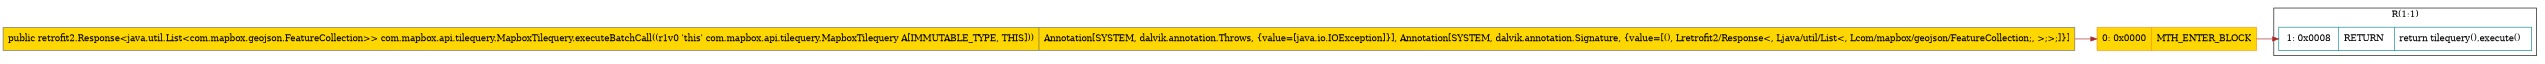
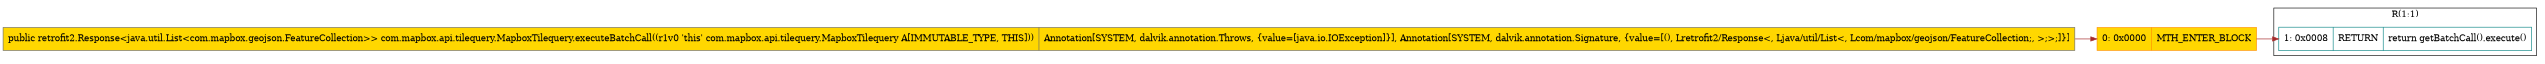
(2460, 39) -> (2457, 39)
